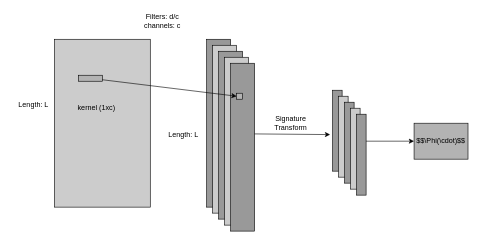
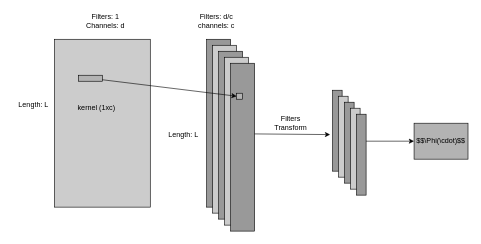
none -> (105, 21)
(162, 21) -> (216, 21)
(291, 123) -> (291, 123)
